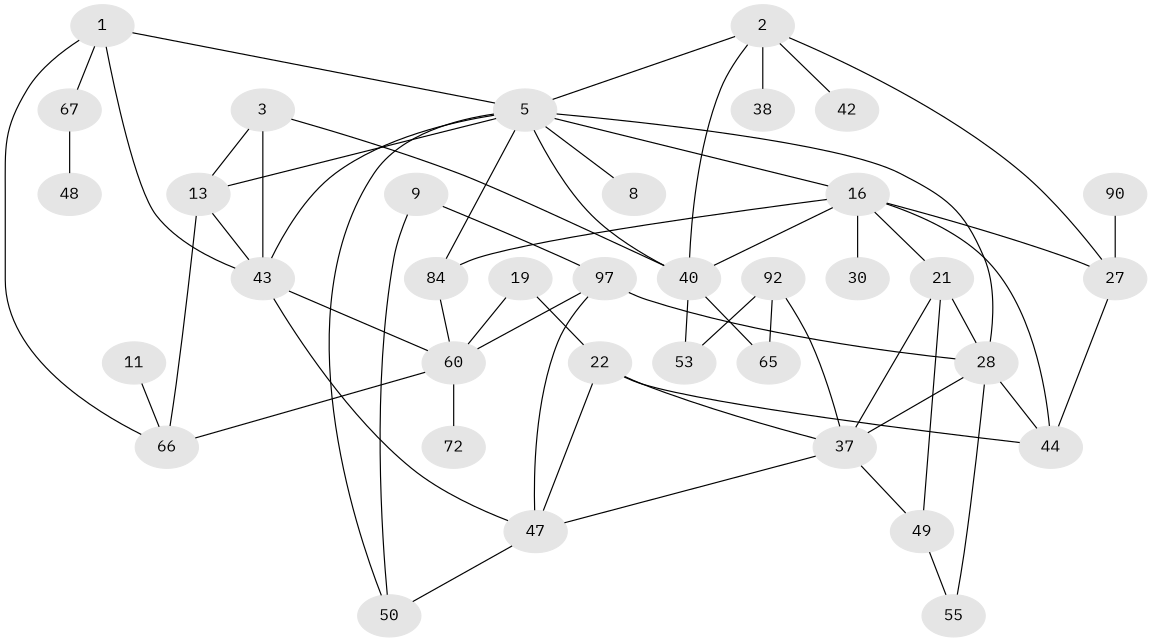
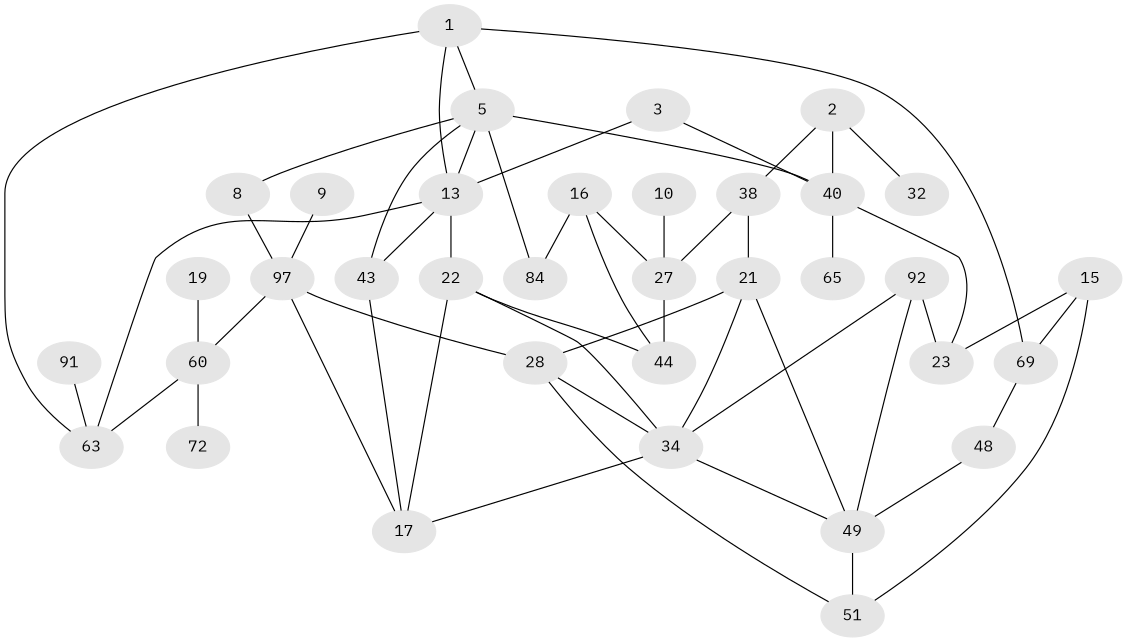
(644, 68) -> none
(70, 110) -> (1026, 363)
(847, 110) -> (917, 194)
(961, 128) -> (706, 236)
(691, 152) -> none
(833, 152) -> none
(139, 179) -> (439, 110)
(263, 194) -> none
(1115, 194) -> (664, 194)
(773, 236) -> none
(900, 236) -> (748, 237)
none -> (260, 237)
(858, 279) -> none
none -> (1090, 279)
(358, 321) -> none
(445, 321) -> none
(560, 321) -> (451, 237)
(771, 321) -> (883, 405)
(134, 363) -> (69, 363)
(684, 363) -> (942, 363)
(1019, 405) -> none
(167, 447) -> (92, 447)
(845, 447) -> (671, 447)
none -> (918, 489)
(536, 532) -> (404, 532)
(389, 616) -> none
(954, 616) -> (853, 616)
